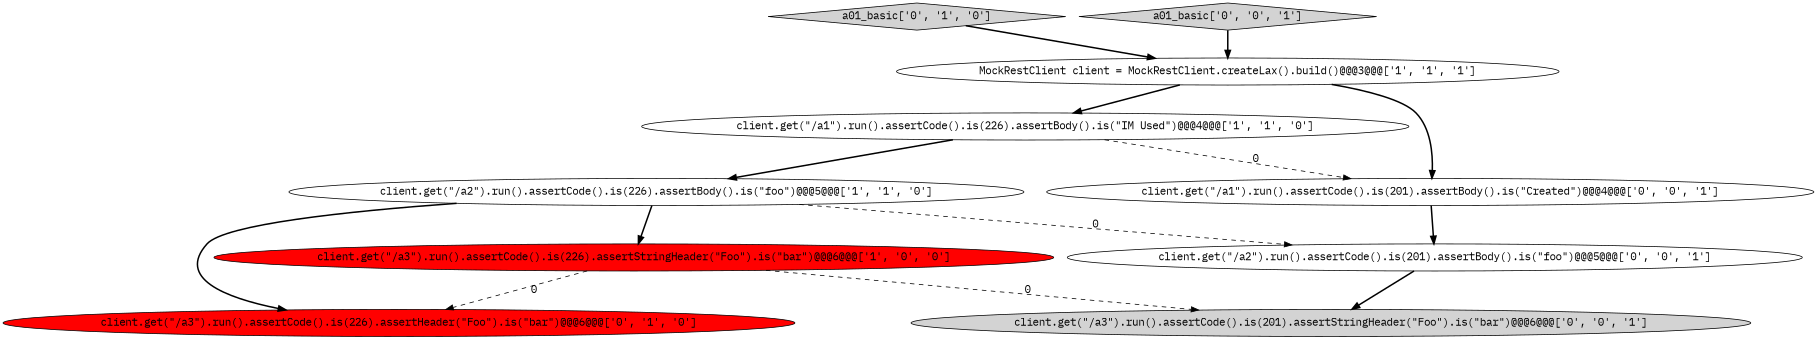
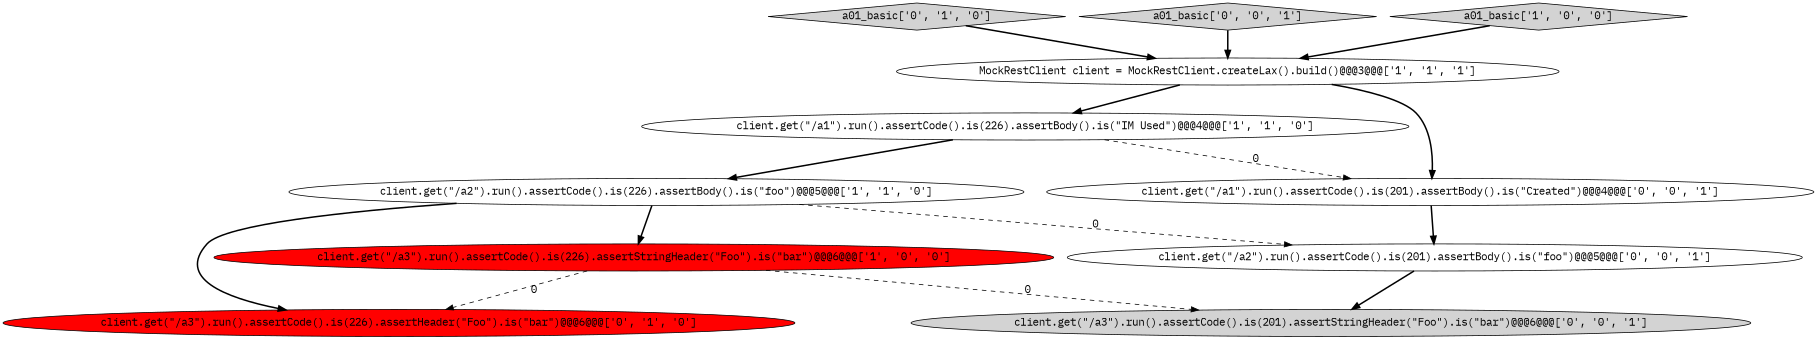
none -> (1539, 17)
